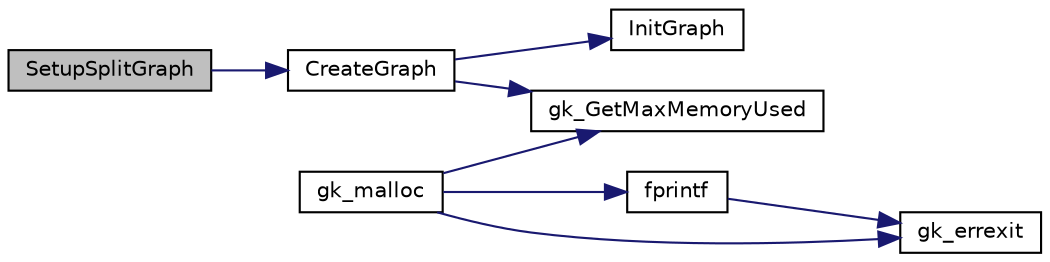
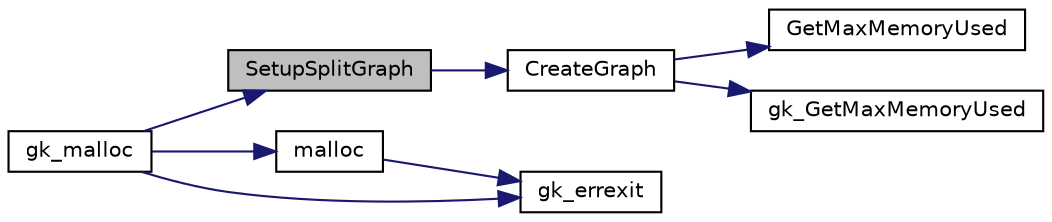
(677, 30) -> (897, 30)
(511, 155) -> (194, 114)
(677, 192) -> (330, 151)
